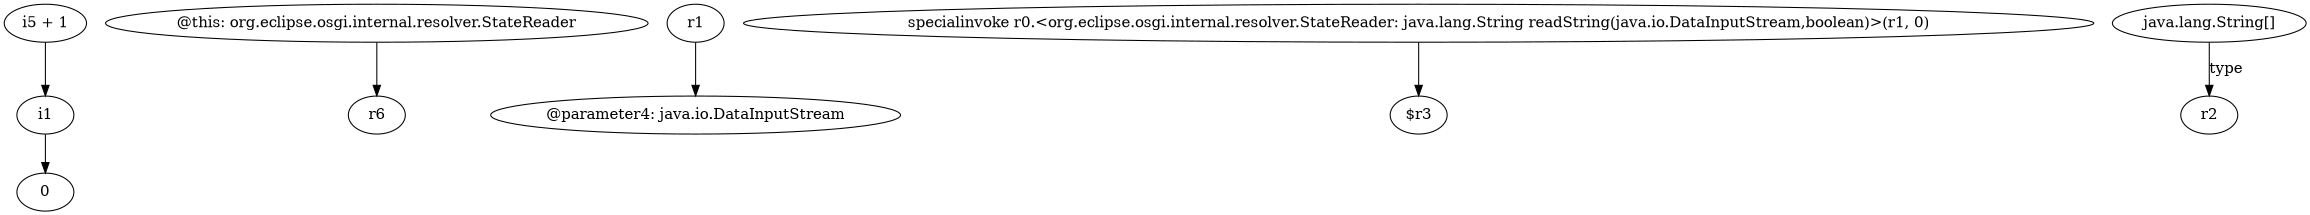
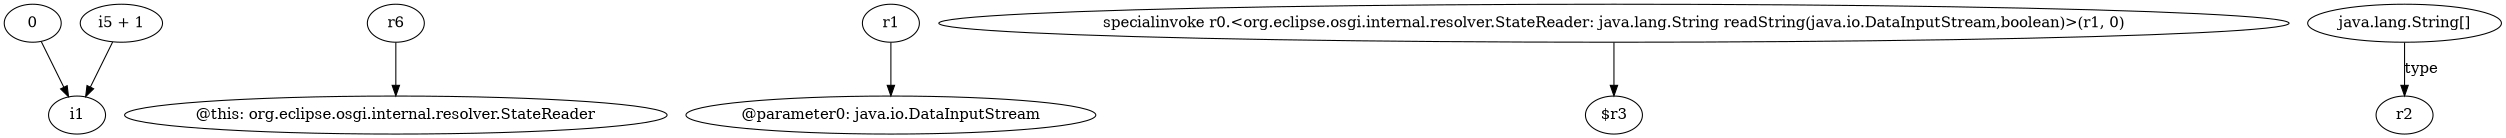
(377, 64) -> (396, 64)
(696, 115) -> (891, 115)
(45, 148) -> (53, 64)
